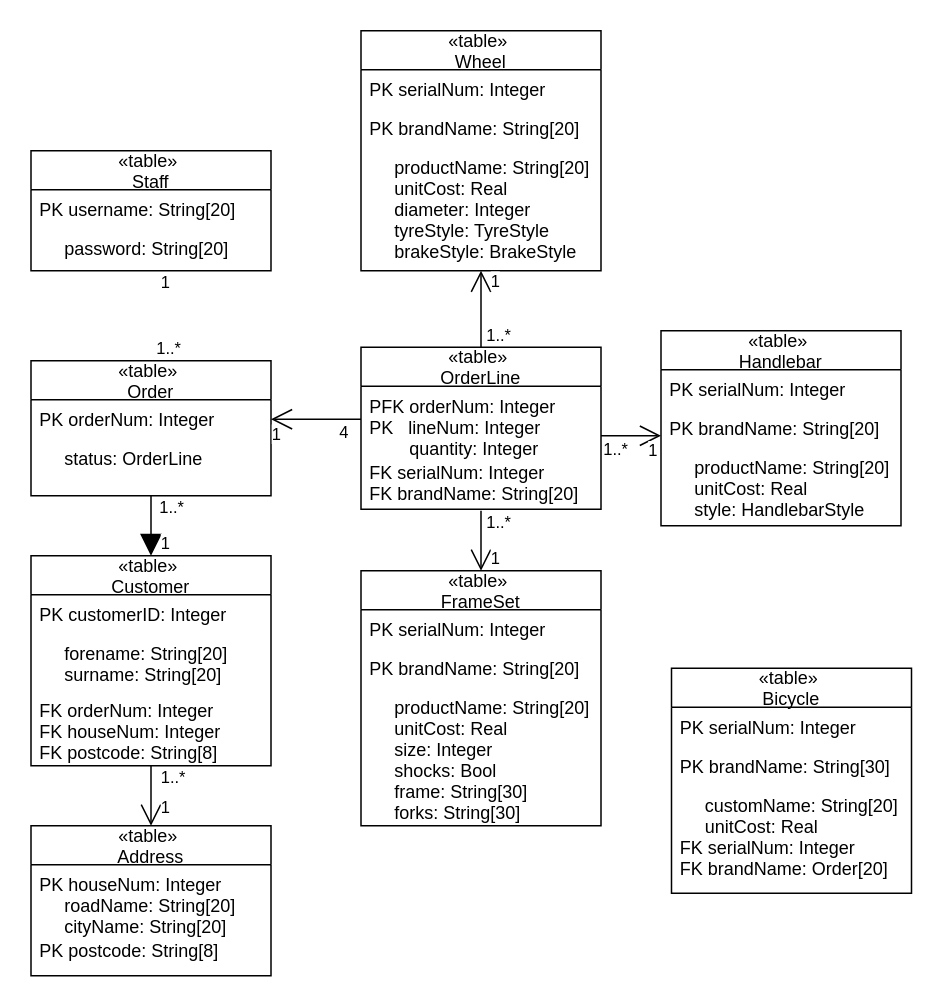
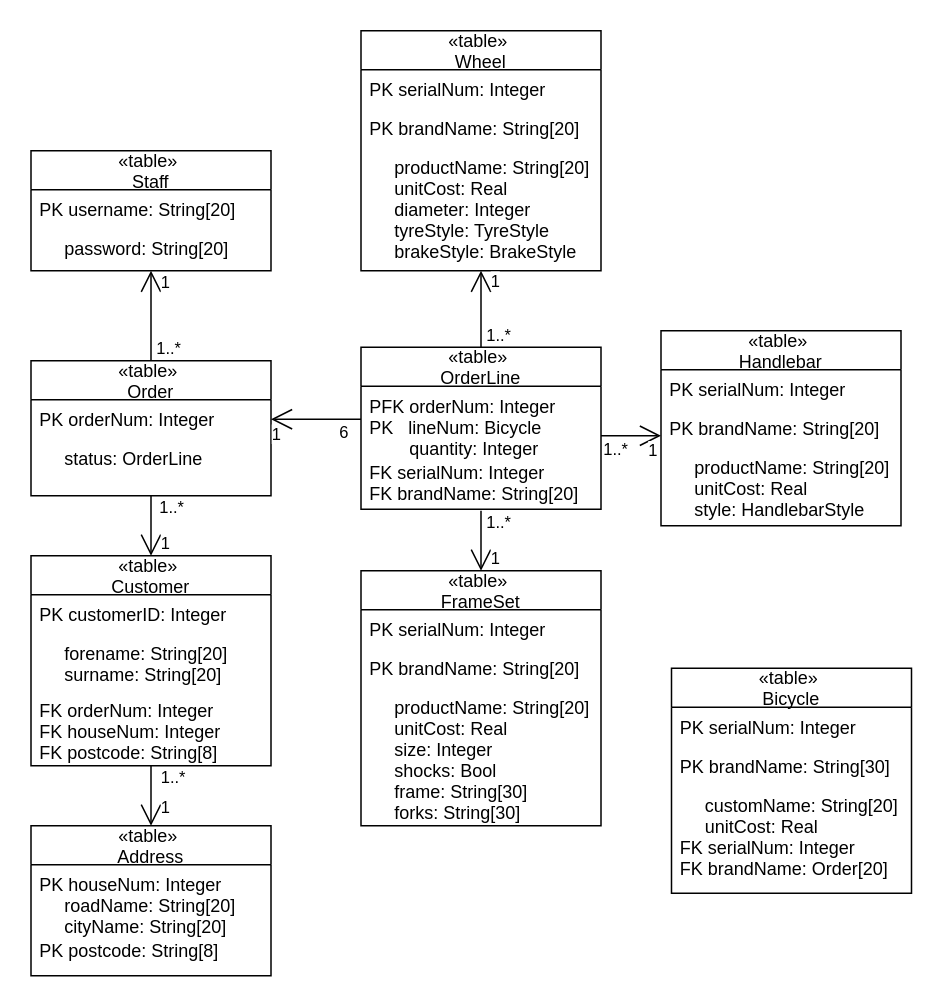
none -> (151, 316)
(468, 407) -> (468, 407)
(344, 432) -> (344, 432)
(151, 533) -> (151, 541)
